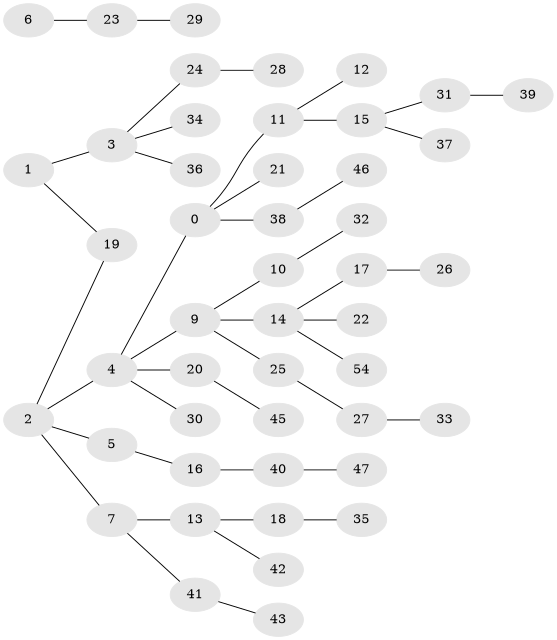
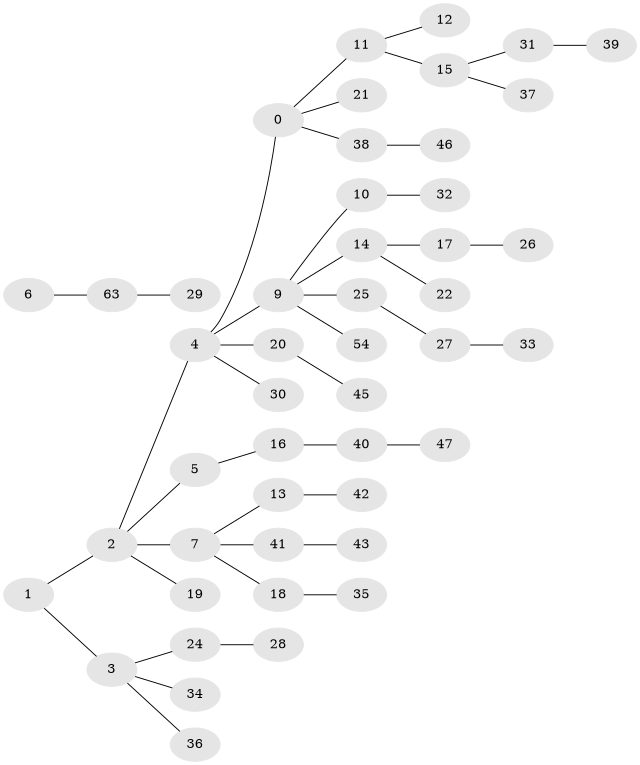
(112, 20) -> (112, 295)
(70, 208) -> (70, 570)
(320, 345) -> (320, 320)
(237, 520) -> (237, 570)
